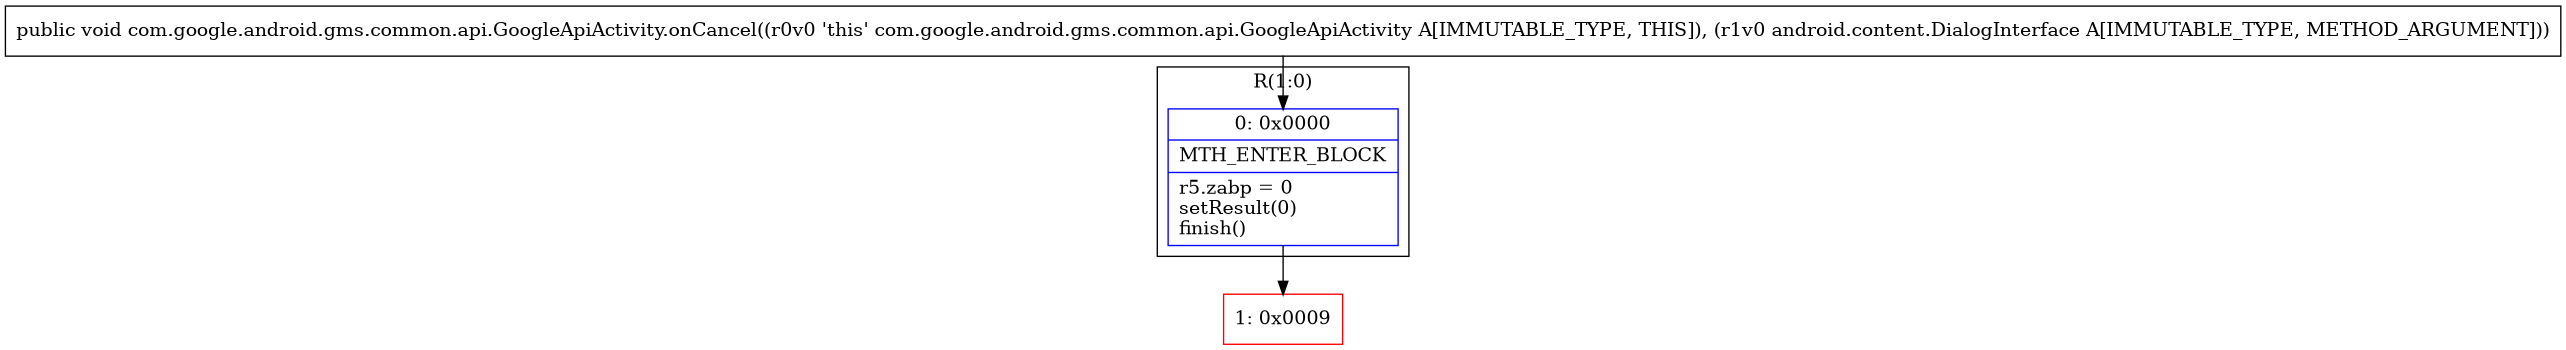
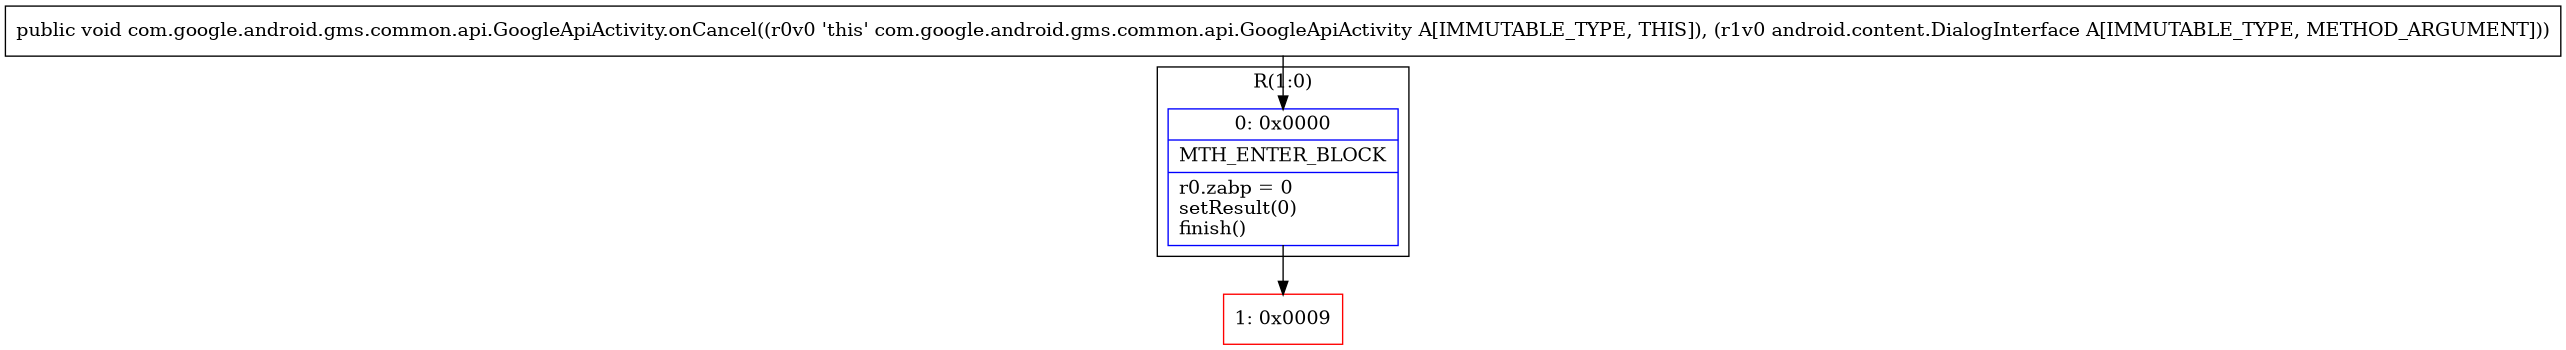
(1236, 188) -> (1236, 188)
